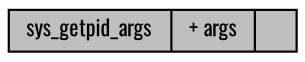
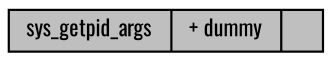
(213, 30) -> (226, 30)
